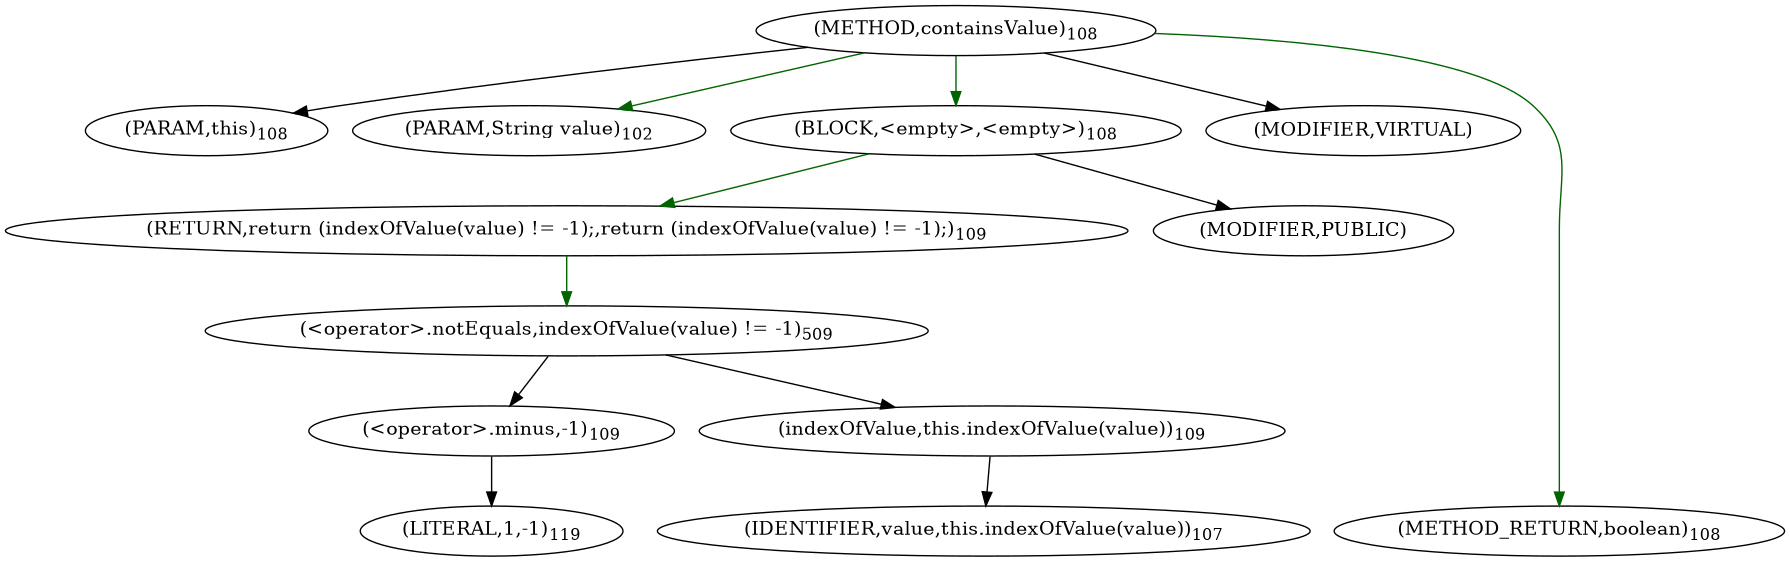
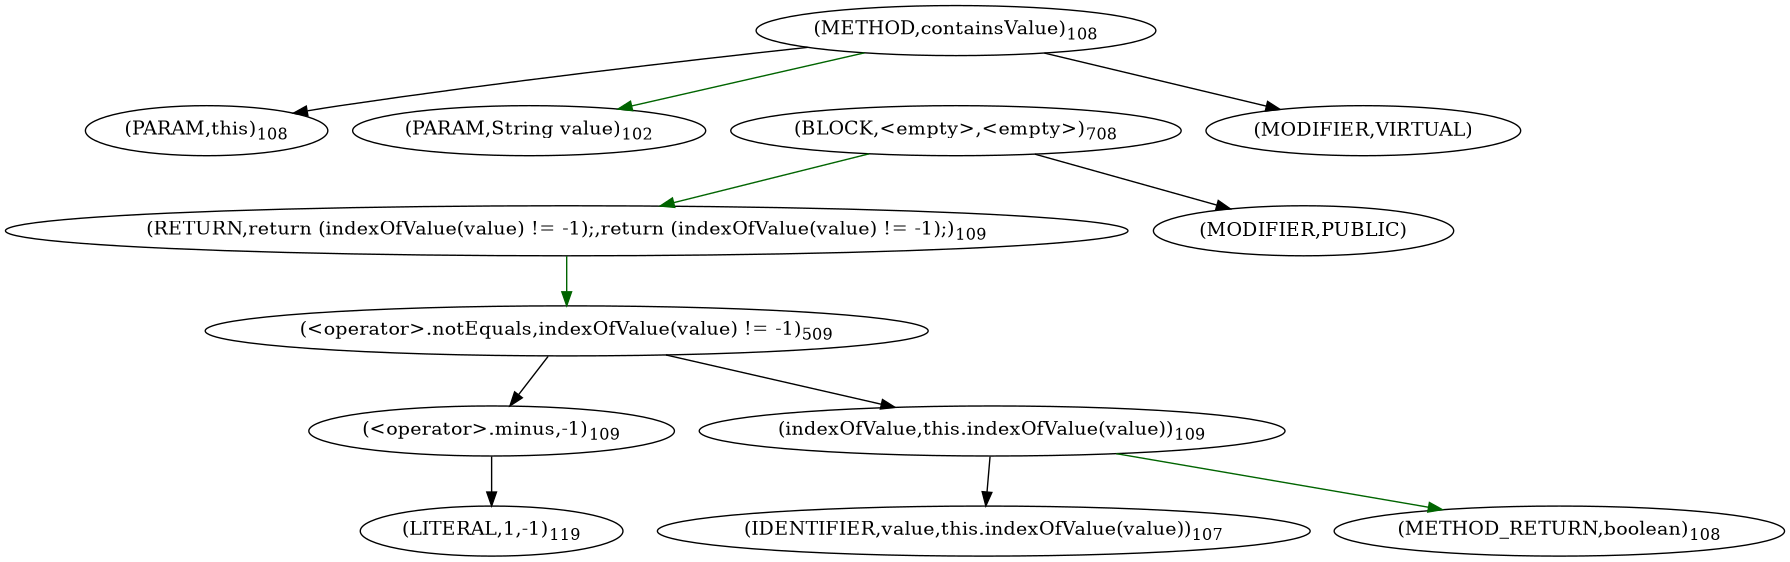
(956, 74) -> none
(1535, 108) -> (1272, 480)
(1102, 129) -> (1102, 129)
